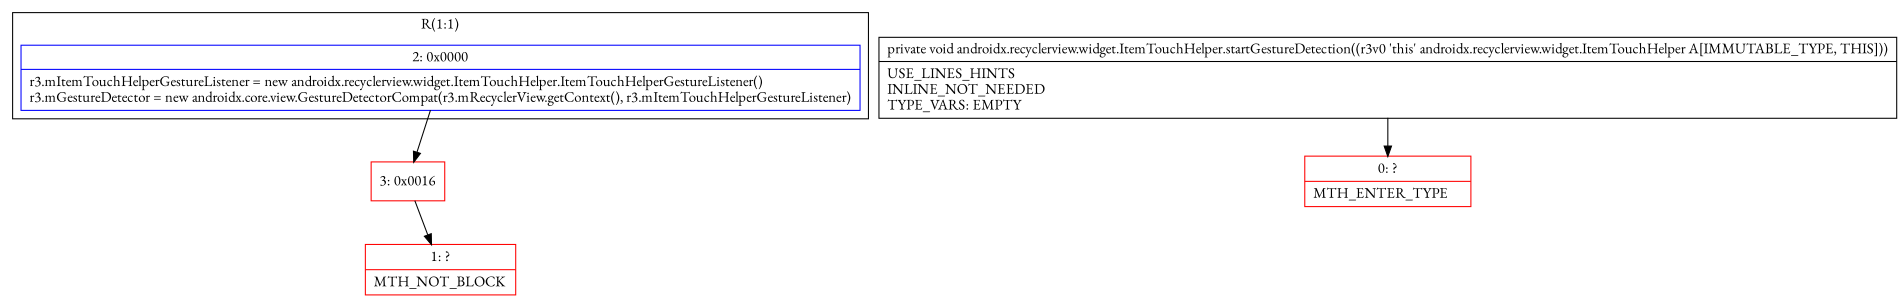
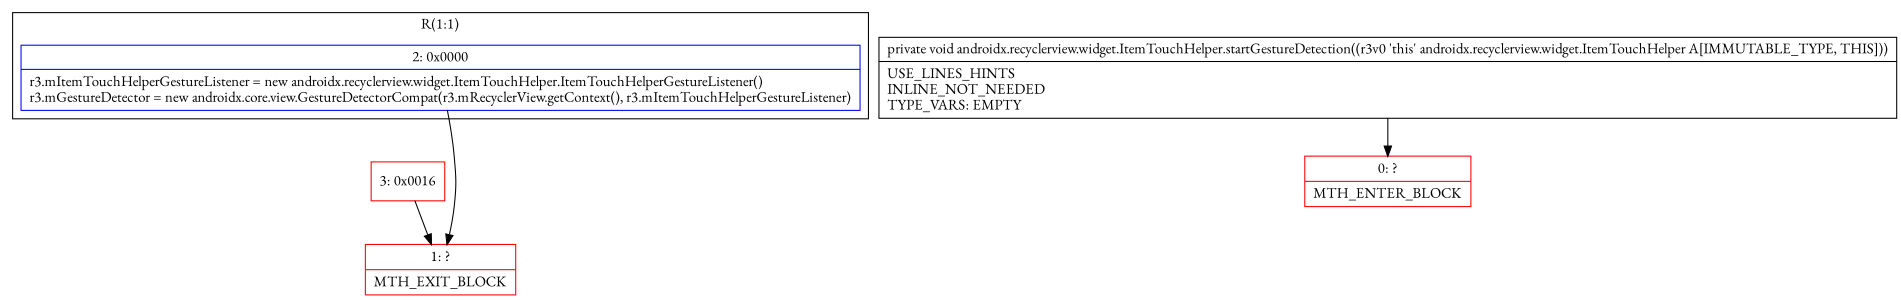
(424, 131) -> (455, 172)
(1381, 193) -> (1388, 193)
(440, 282) -> (441, 282)
